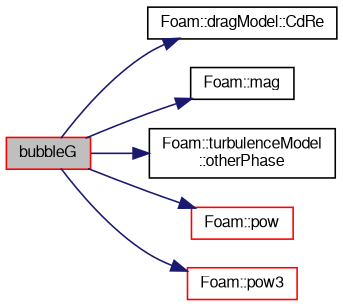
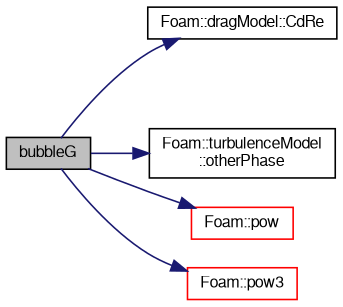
(242, 83) -> none
(48, 153) -> (48, 153)
